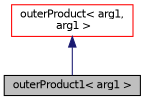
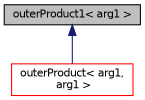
(72, 61) -> (72, 50)
